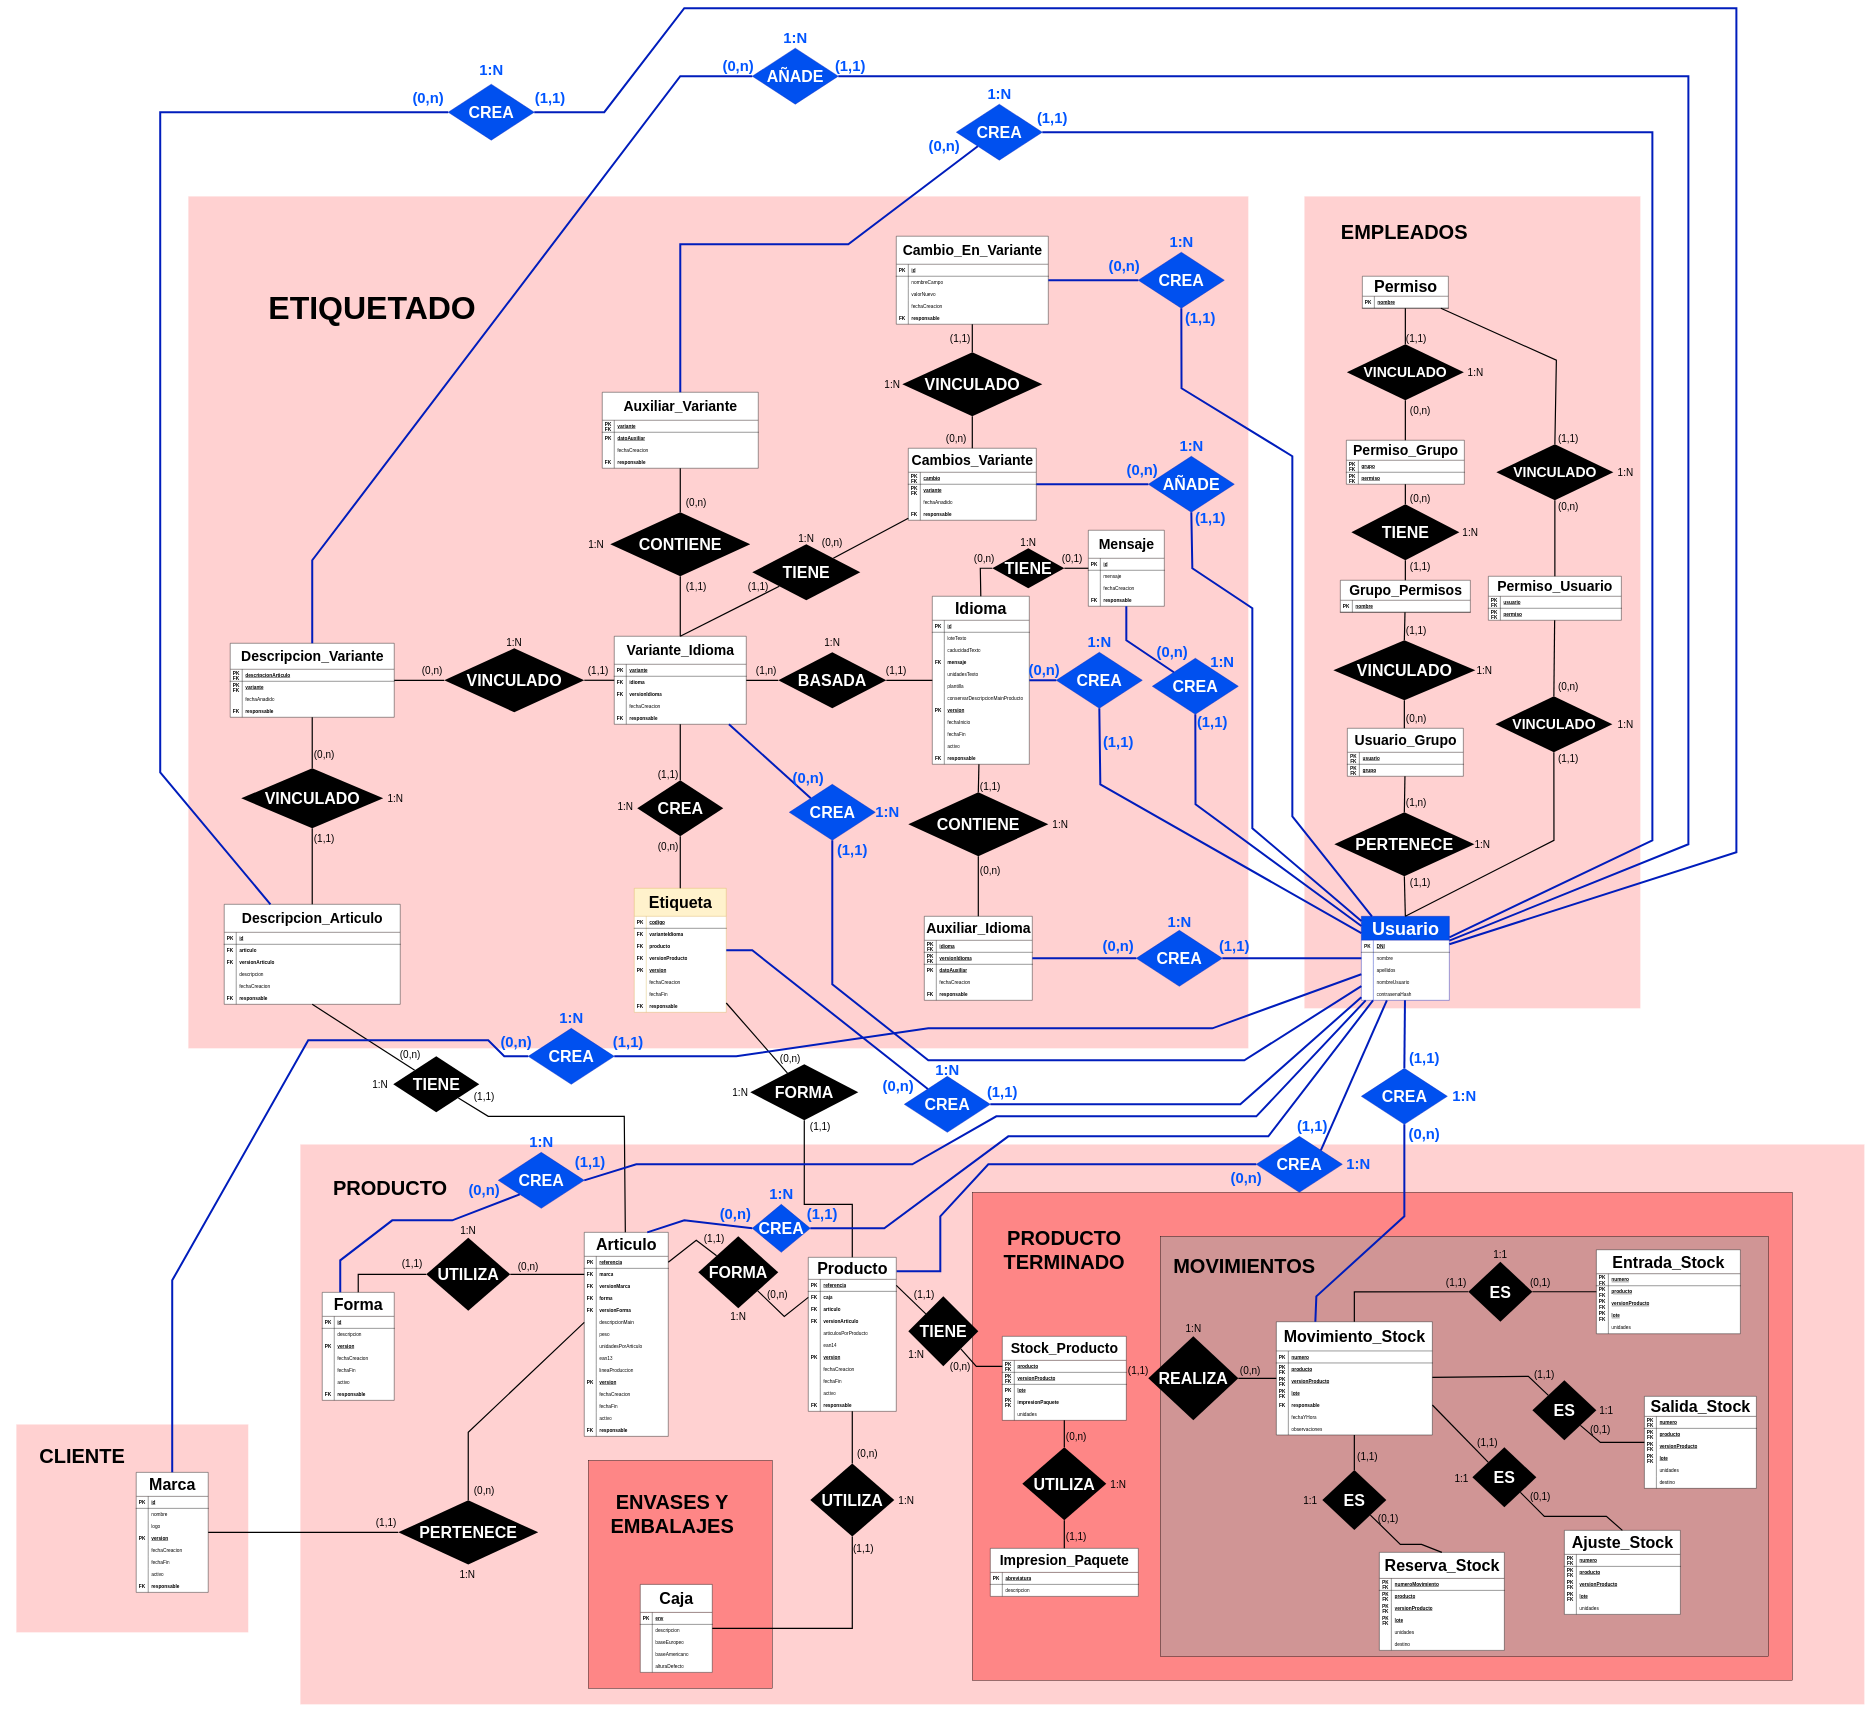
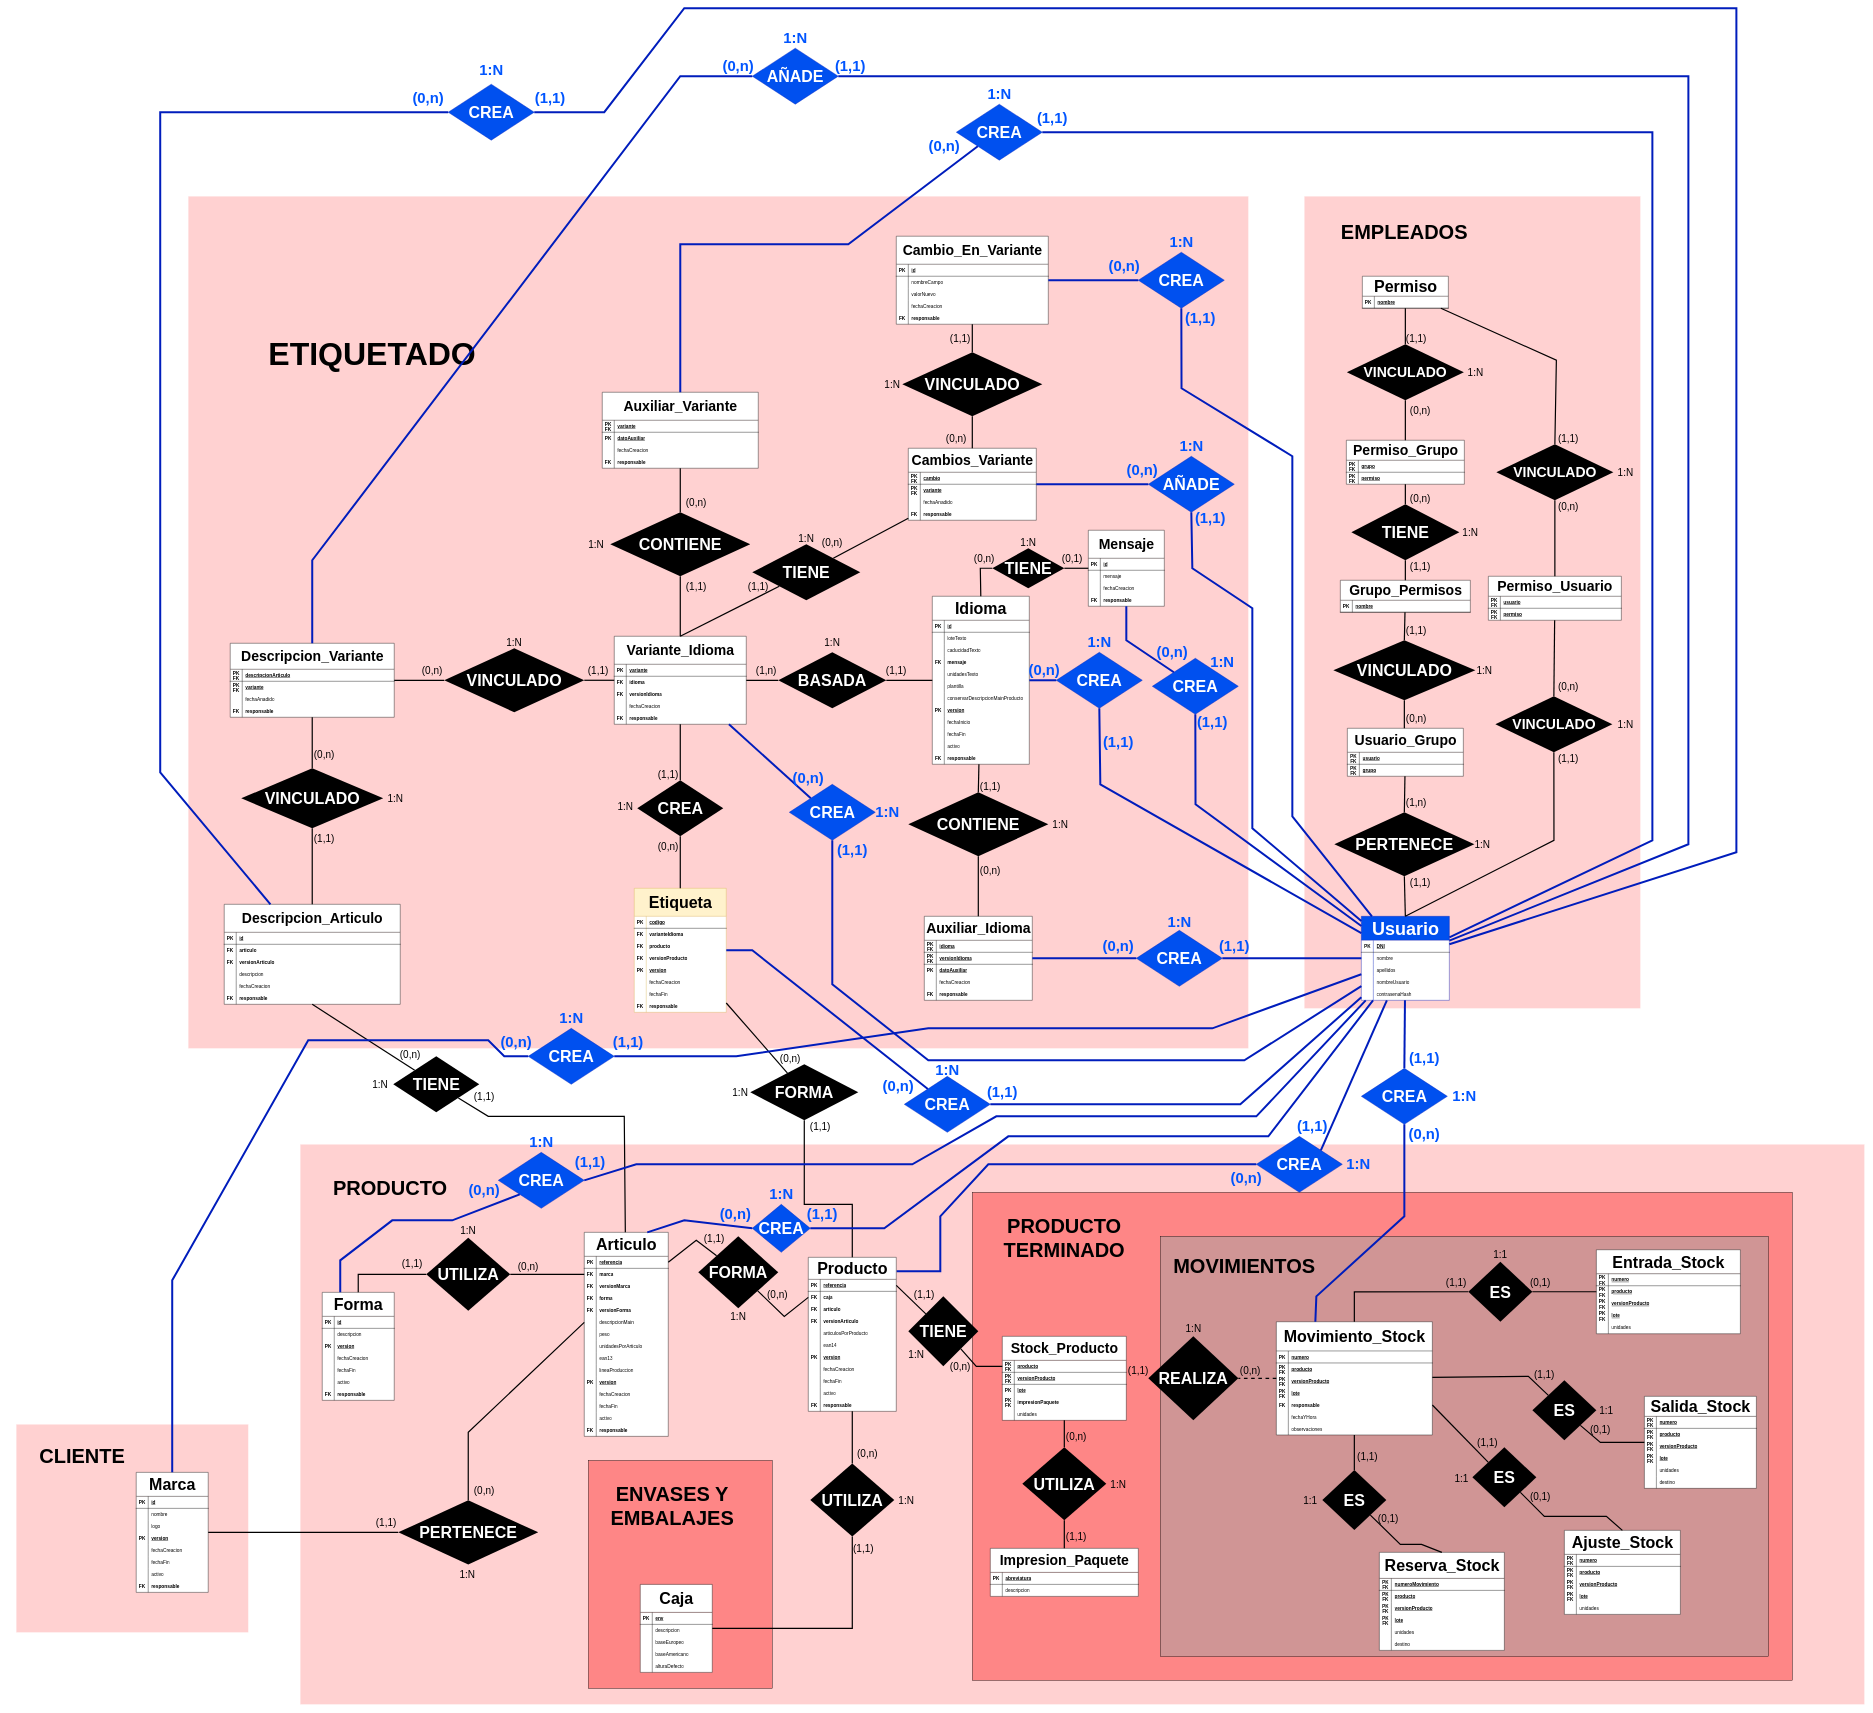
(372, 308) -> (372, 354)
(1064, 1250) -> (1064, 1238)
(1256, 1378) -> (1256, 1378)
(672, 1514) -> (672, 1506)
